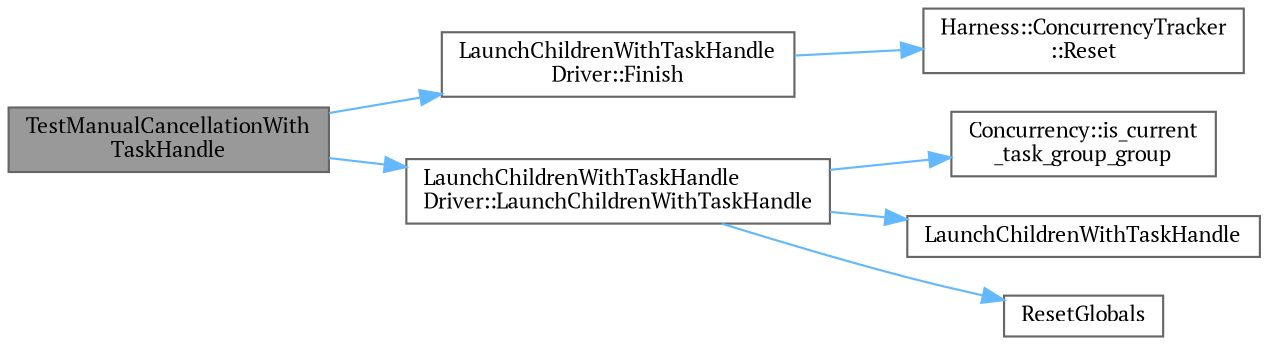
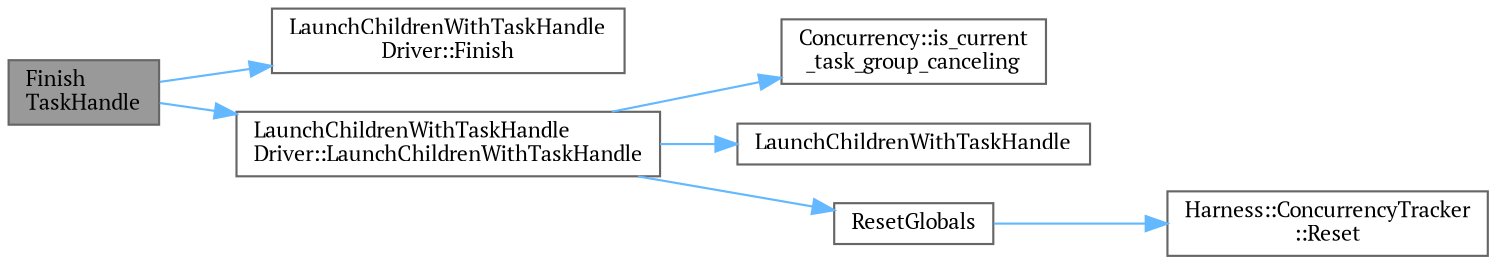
(848, 53) -> (1070, 224)
(169, 140) -> (84, 92)
(1084, 144) -> (914, 52)
